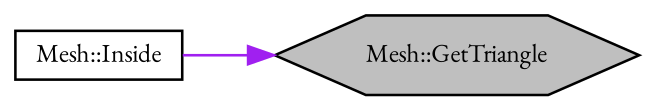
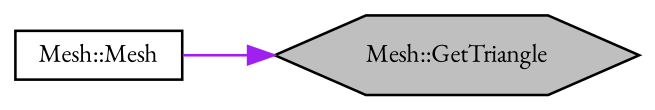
(99, 55) -> (99, 55)
